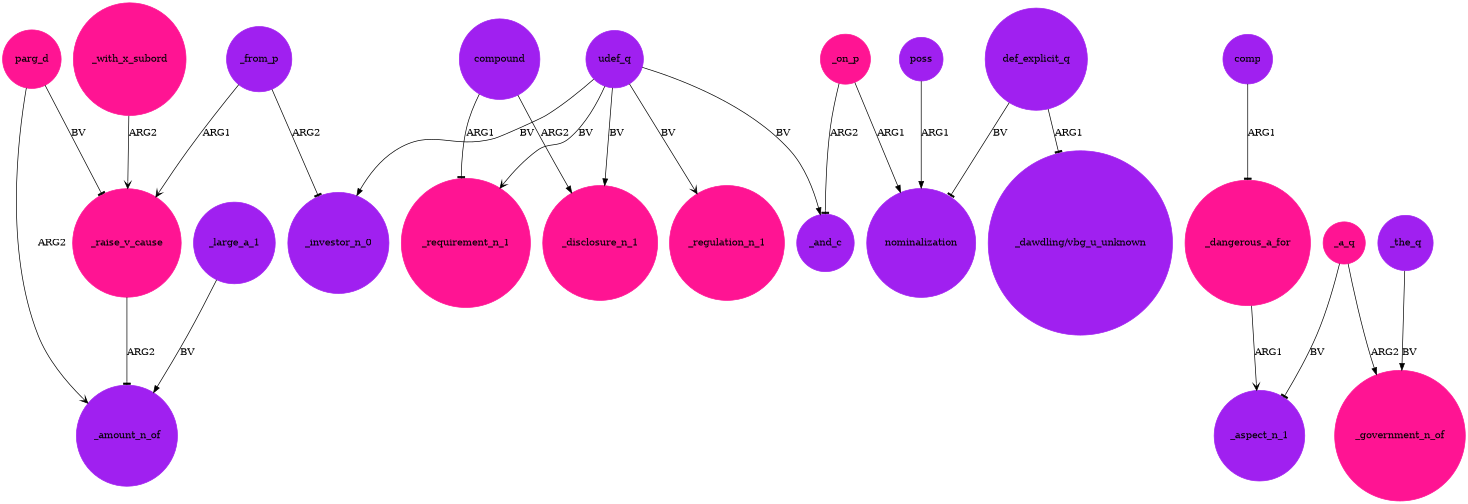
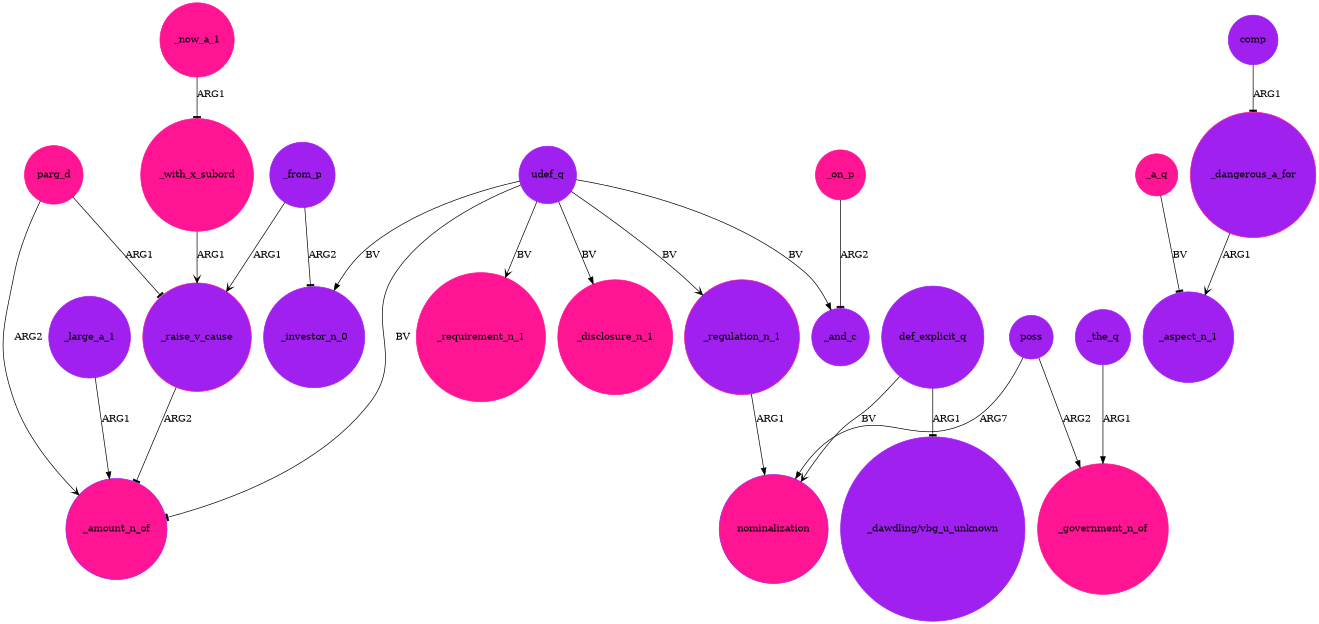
none -> (197, 40)
(500, 59) -> none
(78, 133) -> (140, 255)
(143, 133) -> (211, 255)
(935, 133) -> (994, 419)
(876, 134) -> (757, 431)
(981, 148) -> (849, 423)
(127, 243) -> (197, 337)
(727, 243) -> (742, 337)
(921, 243) -> (774, 529)
(1248, 243) -> (1253, 175)
(1360, 316) -> (1058, 409)
(187, 353) -> (116, 419)
(1409, 353) -> (1117, 419)
none -> (382, 378)
(127, 436) -> (116, 529)
